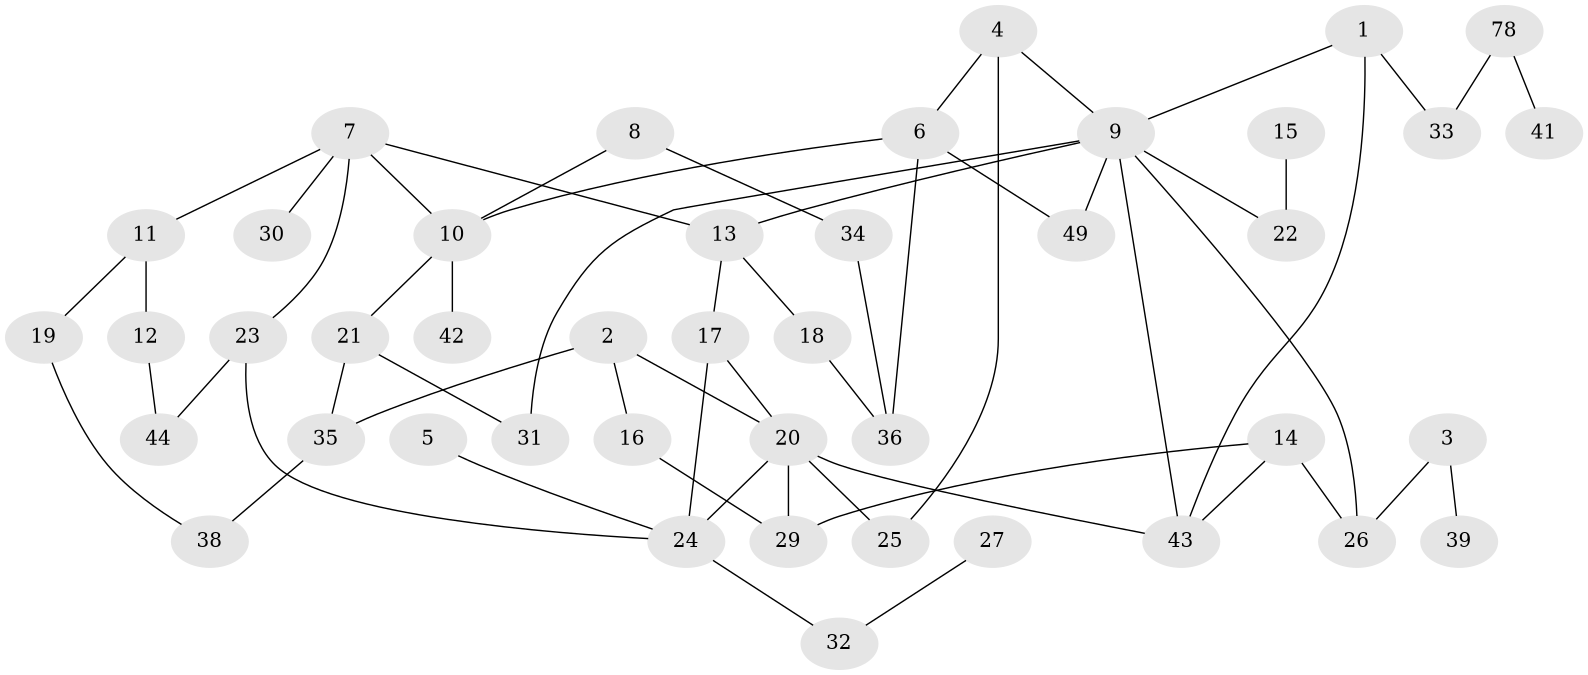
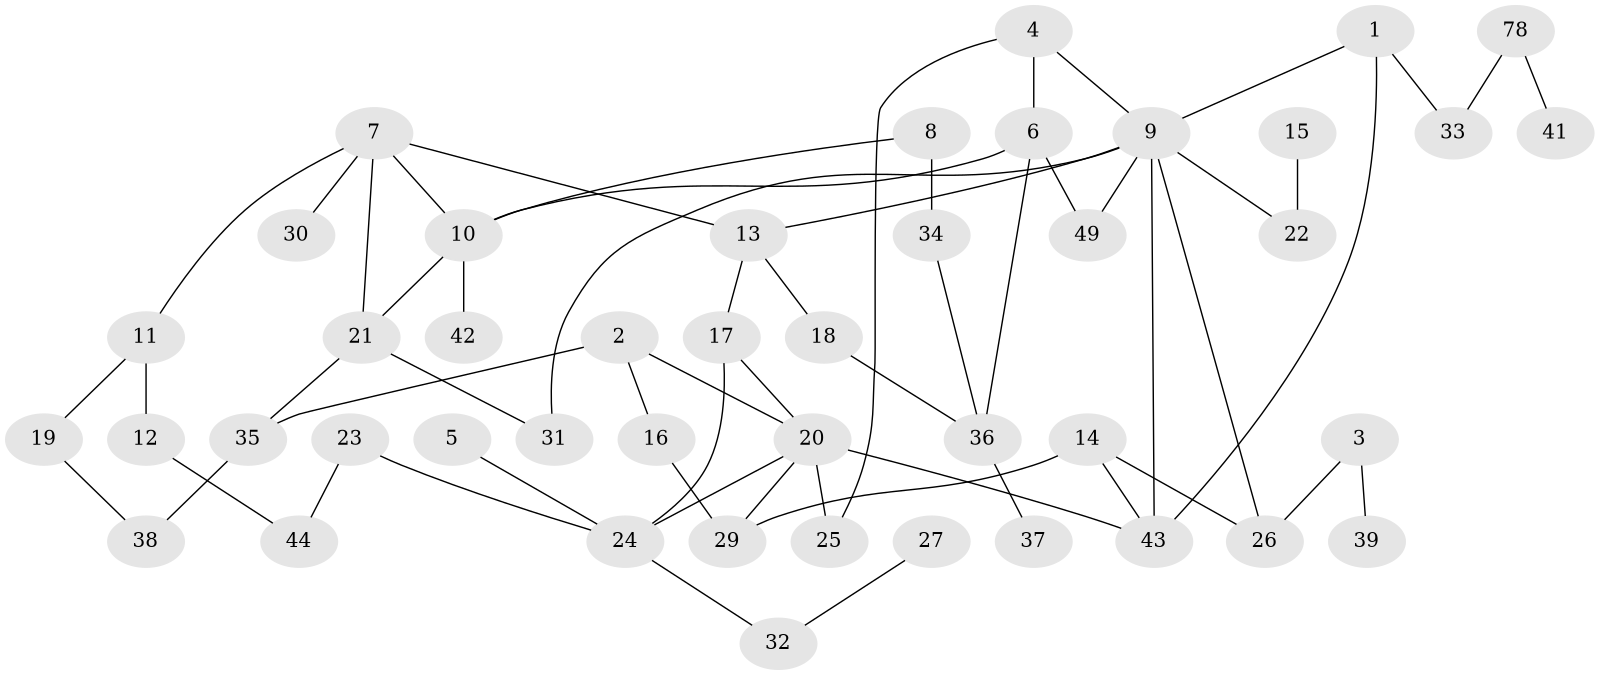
(330, 248) -> (368, 235)
none -> (1034, 542)
